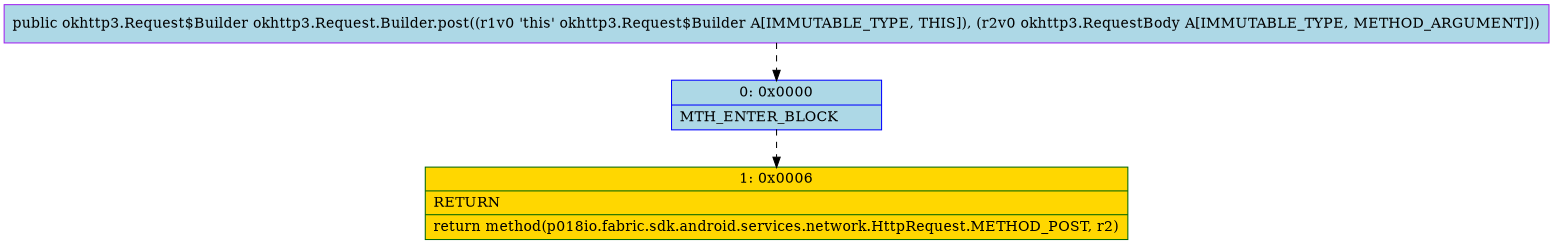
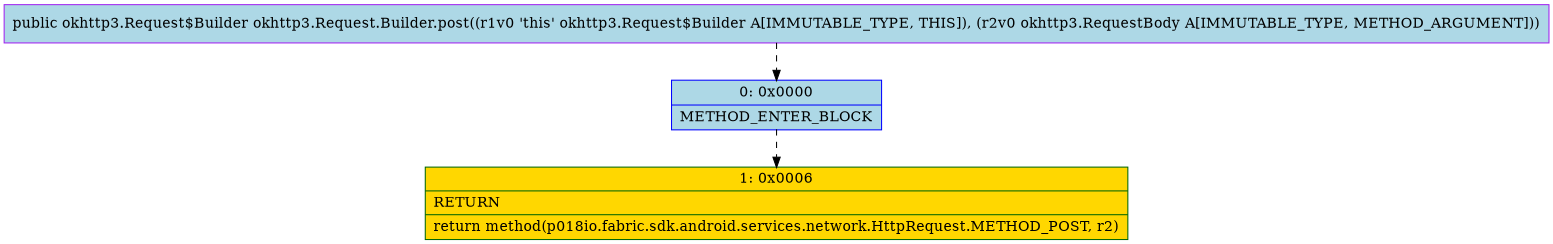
(759, 117) -> (777, 117)
